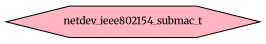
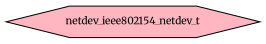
(133, 22) -> (133, 22)
